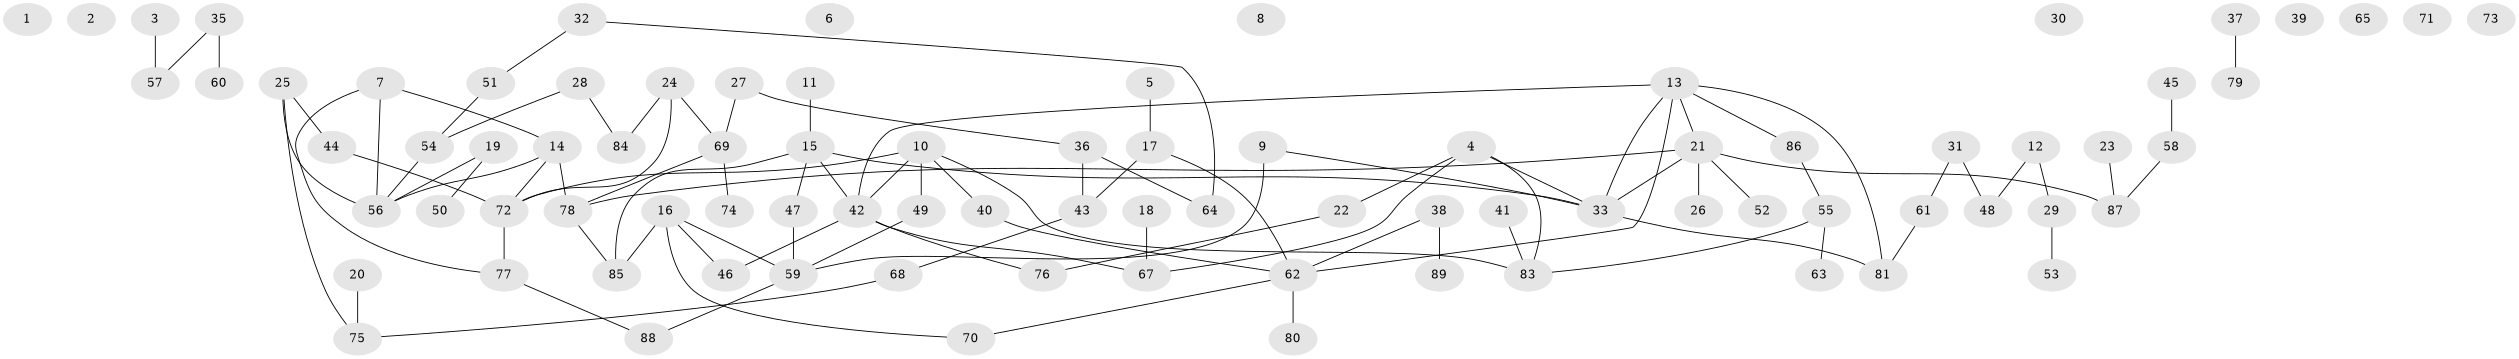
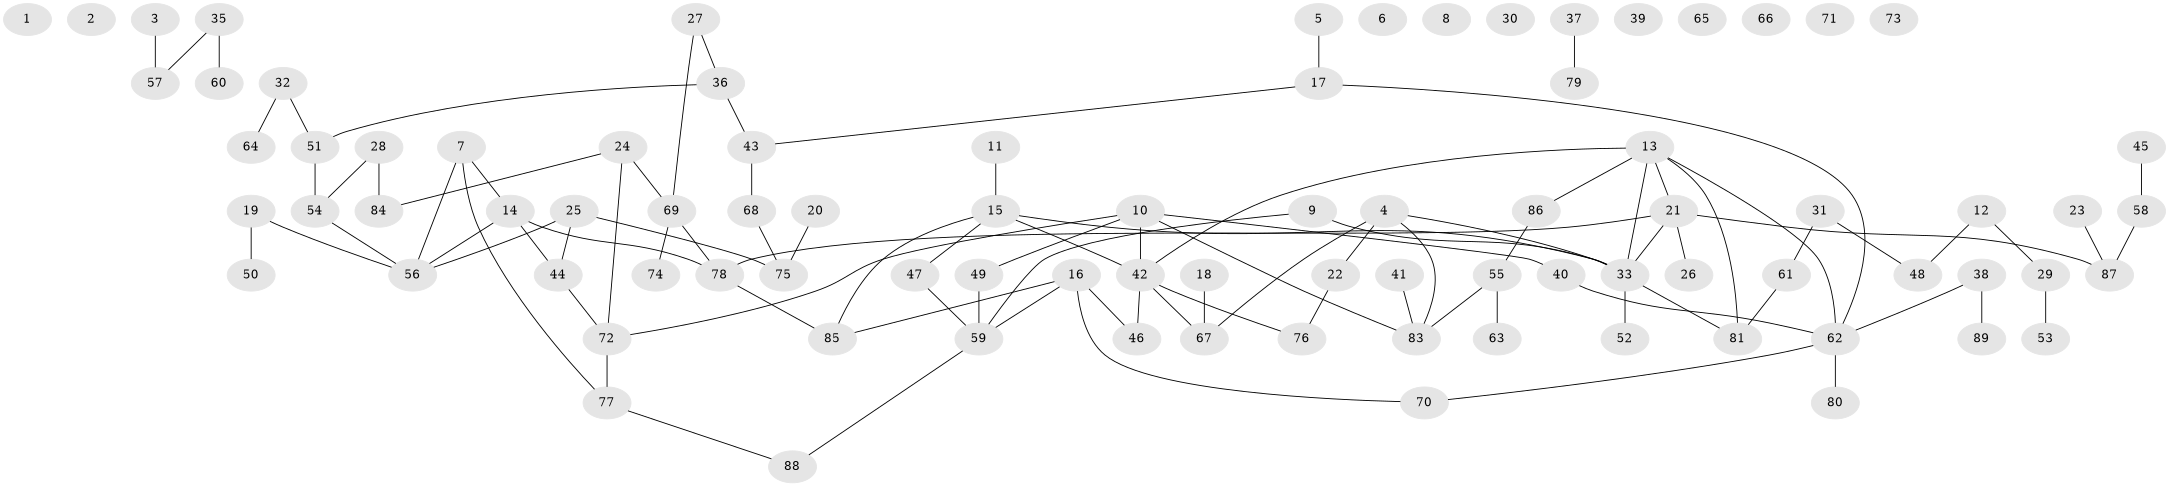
none -> (1766, 20)
(531, 179) -> (534, 243)
(1731, 179) -> (1625, 307)
(1156, 184) -> (513, 99)
